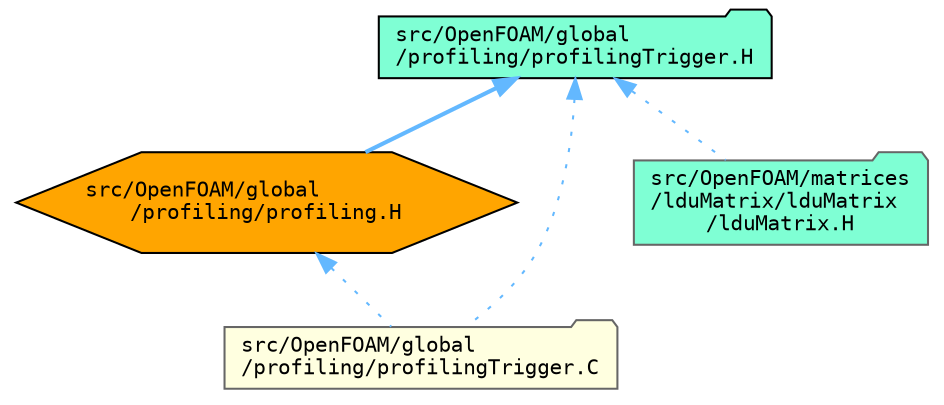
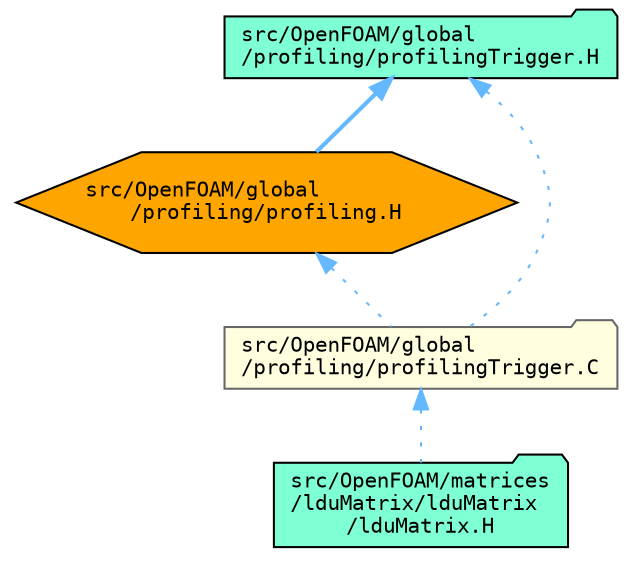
(679, 126) -> (421, 436)
(781, 203) -> (421, 505)
